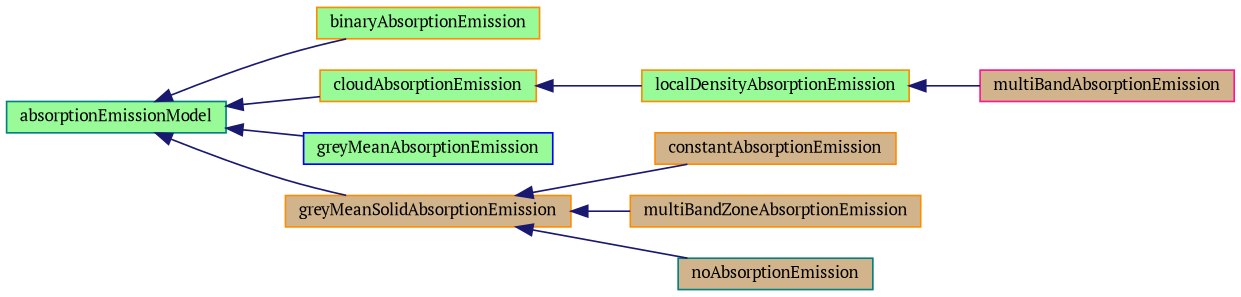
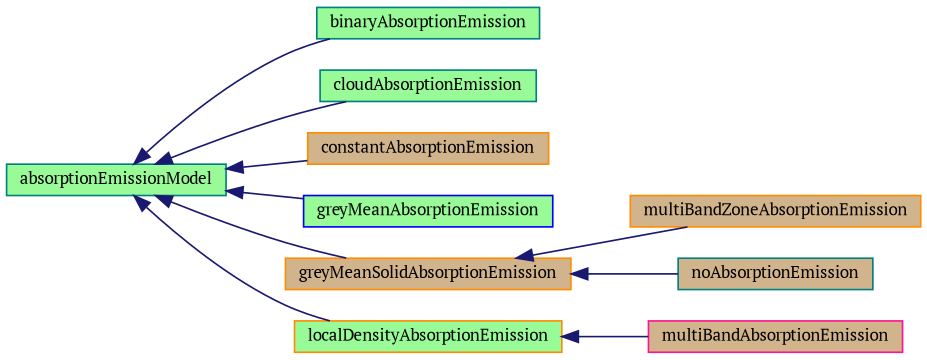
(428, 23) -> (428, 23)
(428, 86) -> (428, 86)
(597, 86) -> (232, 275)
(610, 178) -> (275, 164)
